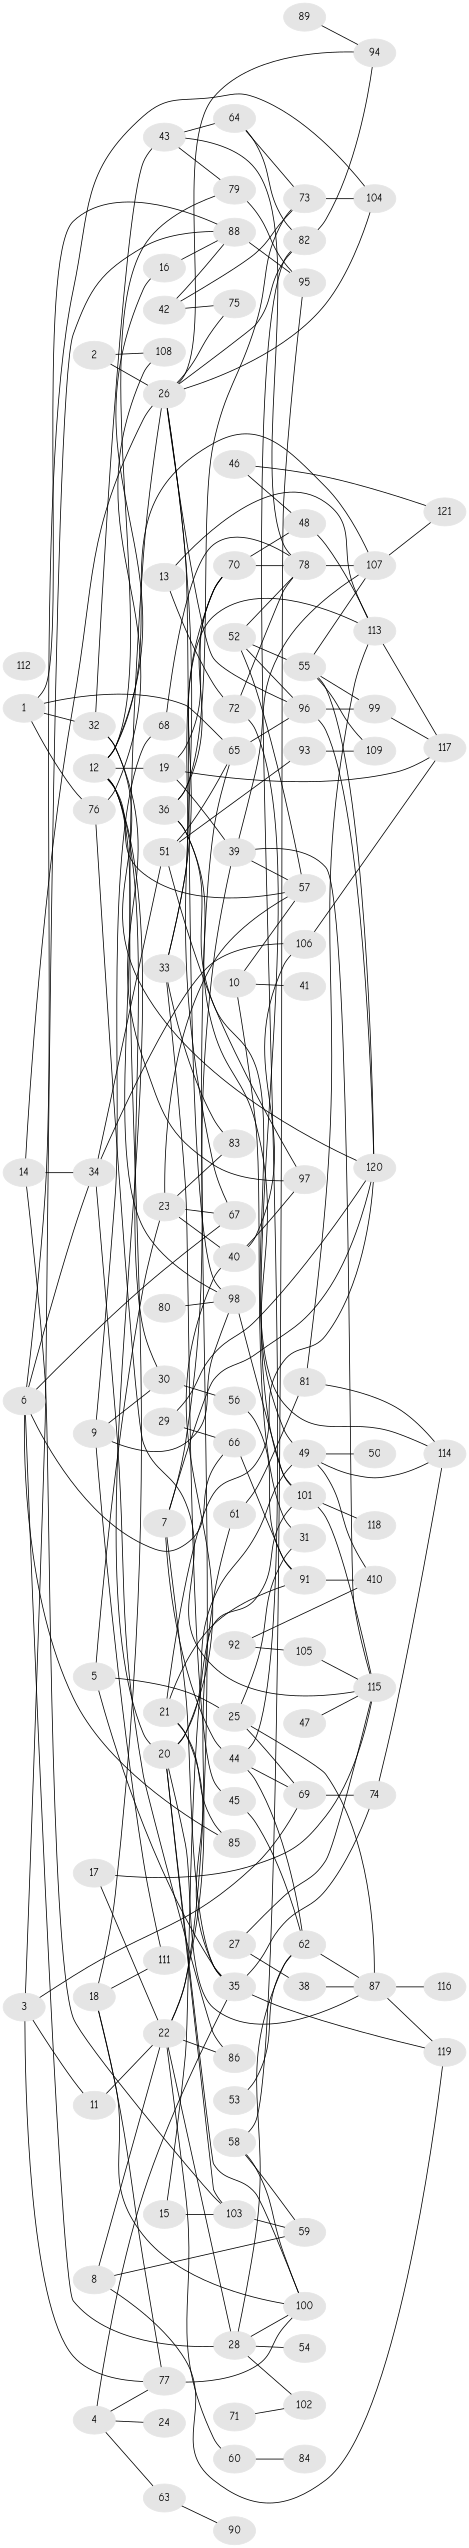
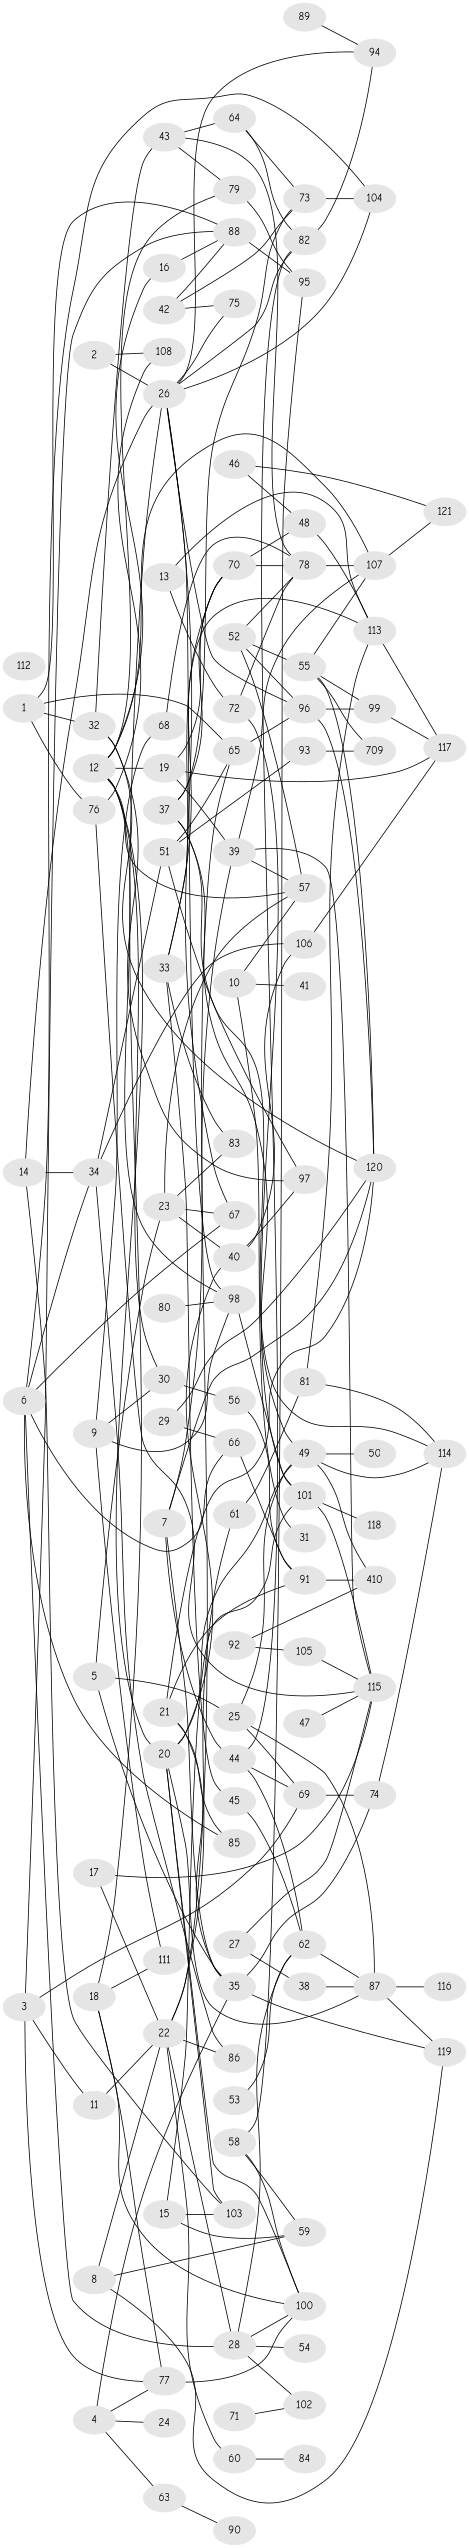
(375, 751) -> (375, 751)
(164, 810) -> (164, 810)
(265, 1625) -> (264, 1571)
(264, 2222) -> (231, 2238)
